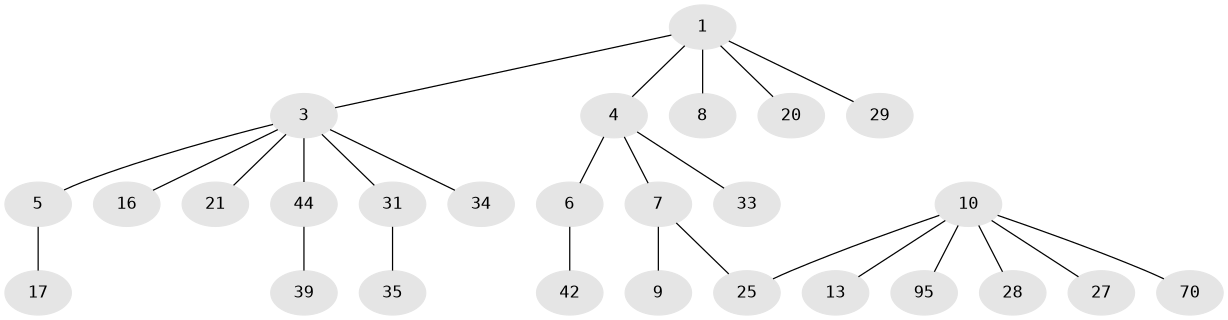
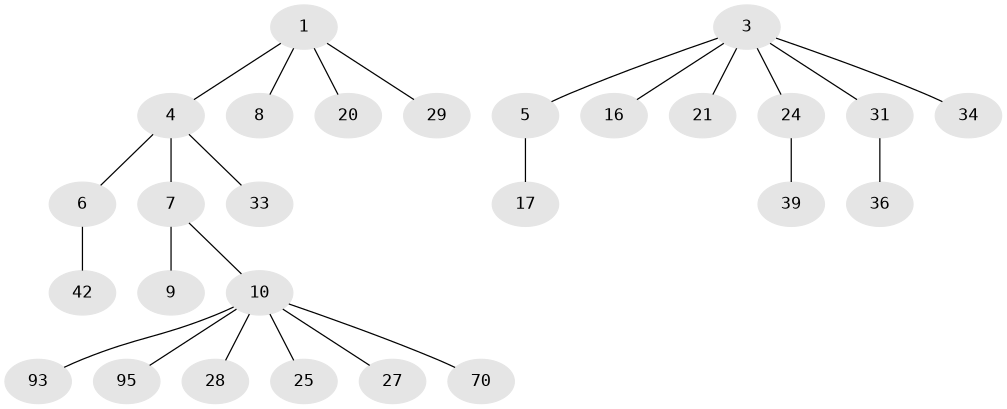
(503, 71) -> none
(304, 204) -> (791, 116)
(703, 248) -> (215, 248)
(393, 293) -> (880, 204)
(836, 293) -> (38, 381)
